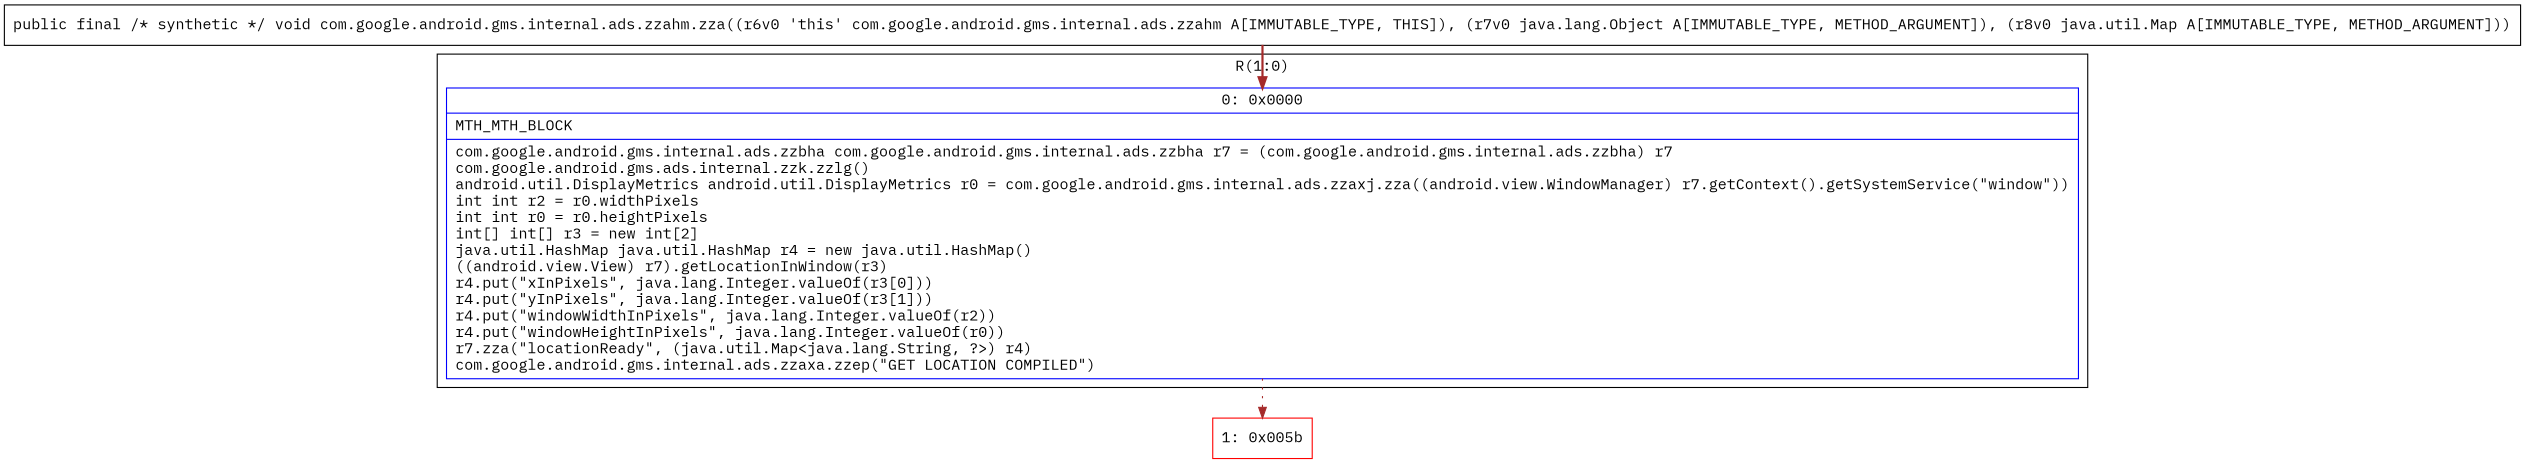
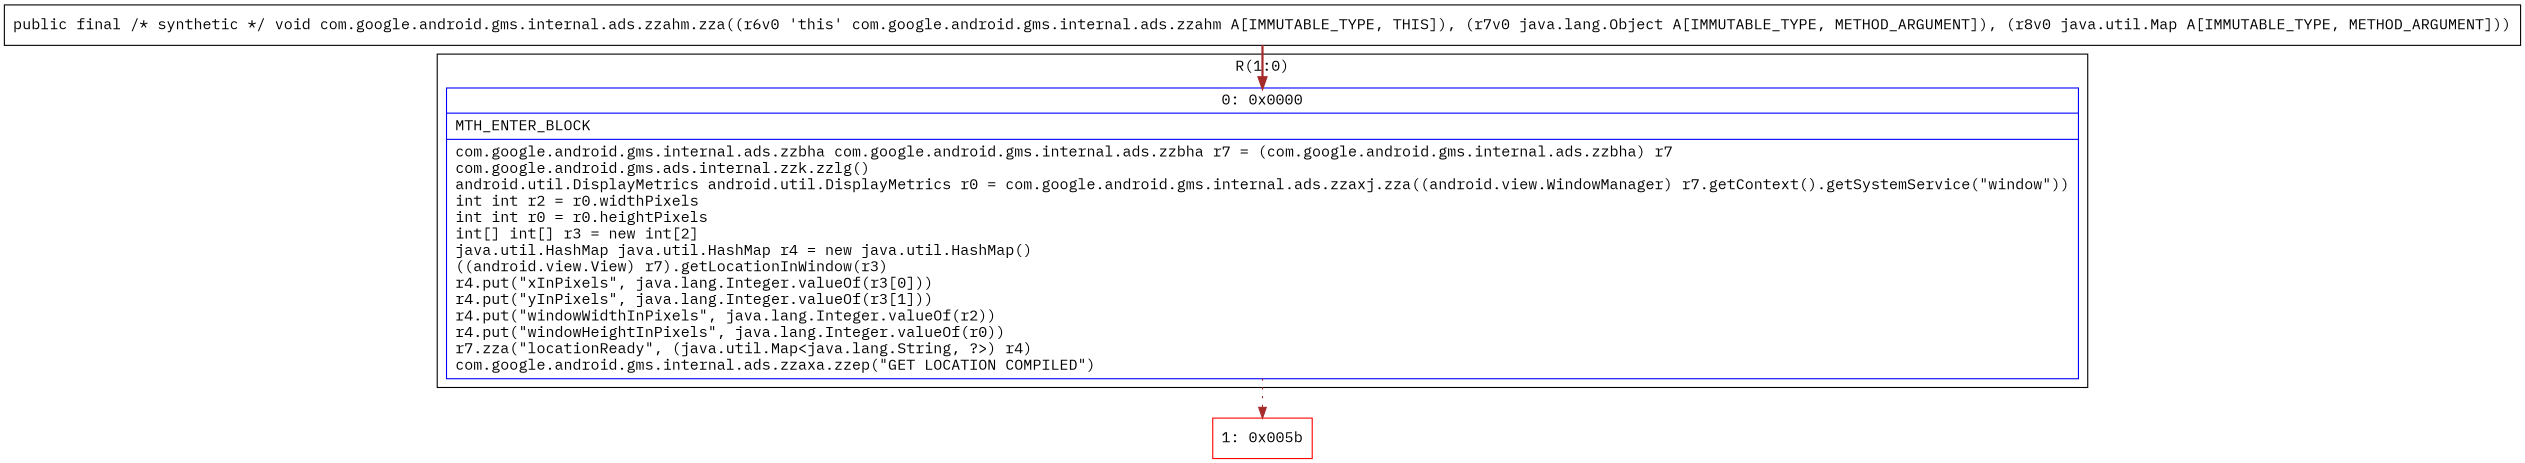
(514, 126) -> (523, 126)
